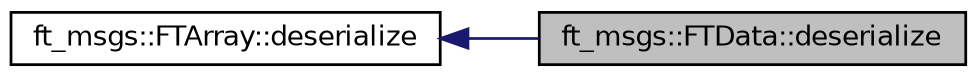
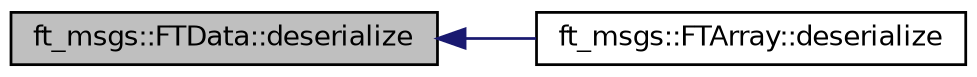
(503, 39) -> (501, 39)
